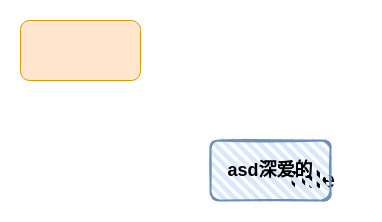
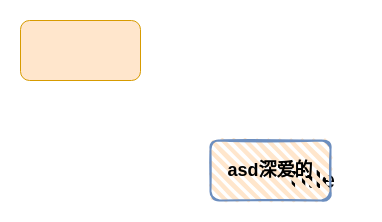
(271, 171) -> (271, 171)
